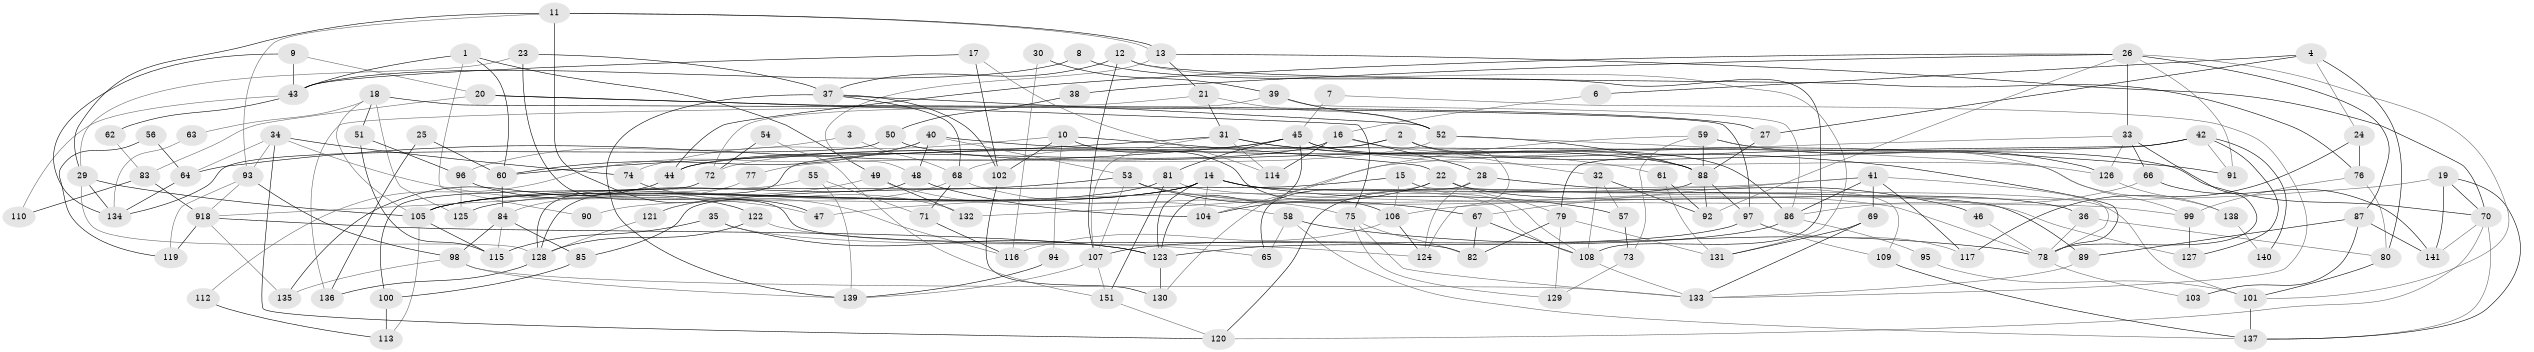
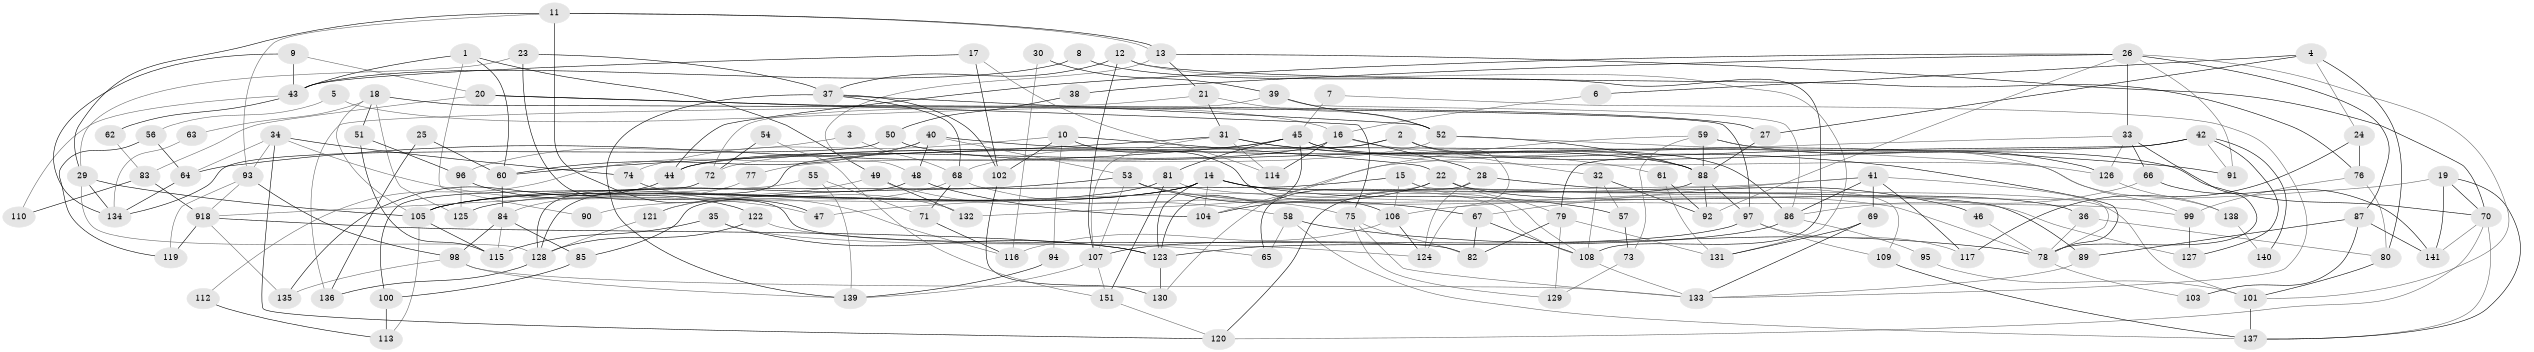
none -> (334, 95)
